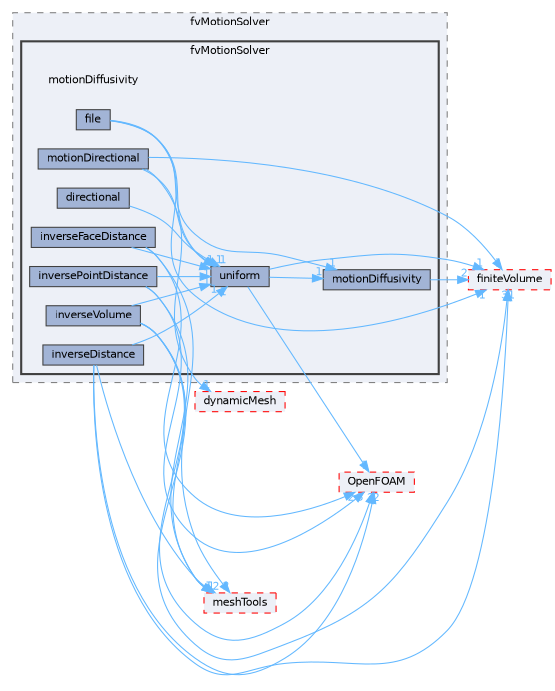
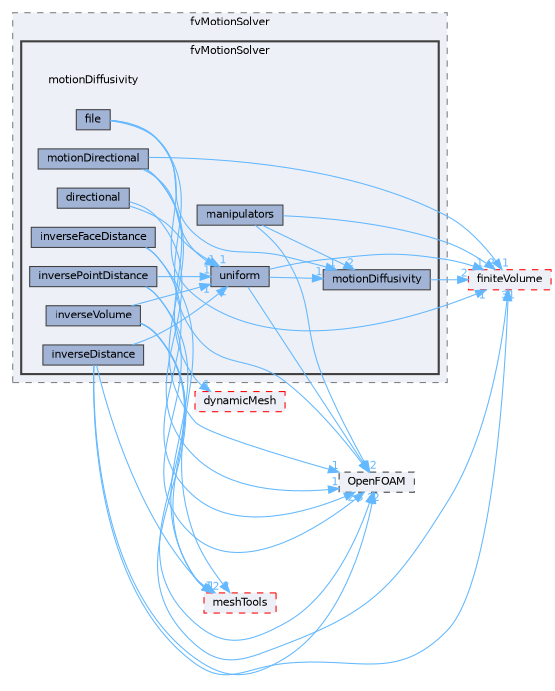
(176, 176) -> (205, 346)
none -> (240, 215)
(166, 257) -> none
none -> (194, 420)
none -> (190, 450)
(377, 482) -> (377, 482)
